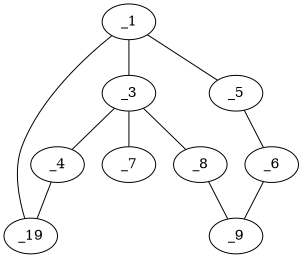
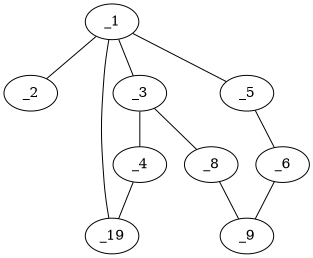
none -> (31, 93)
(129, 165) -> none
